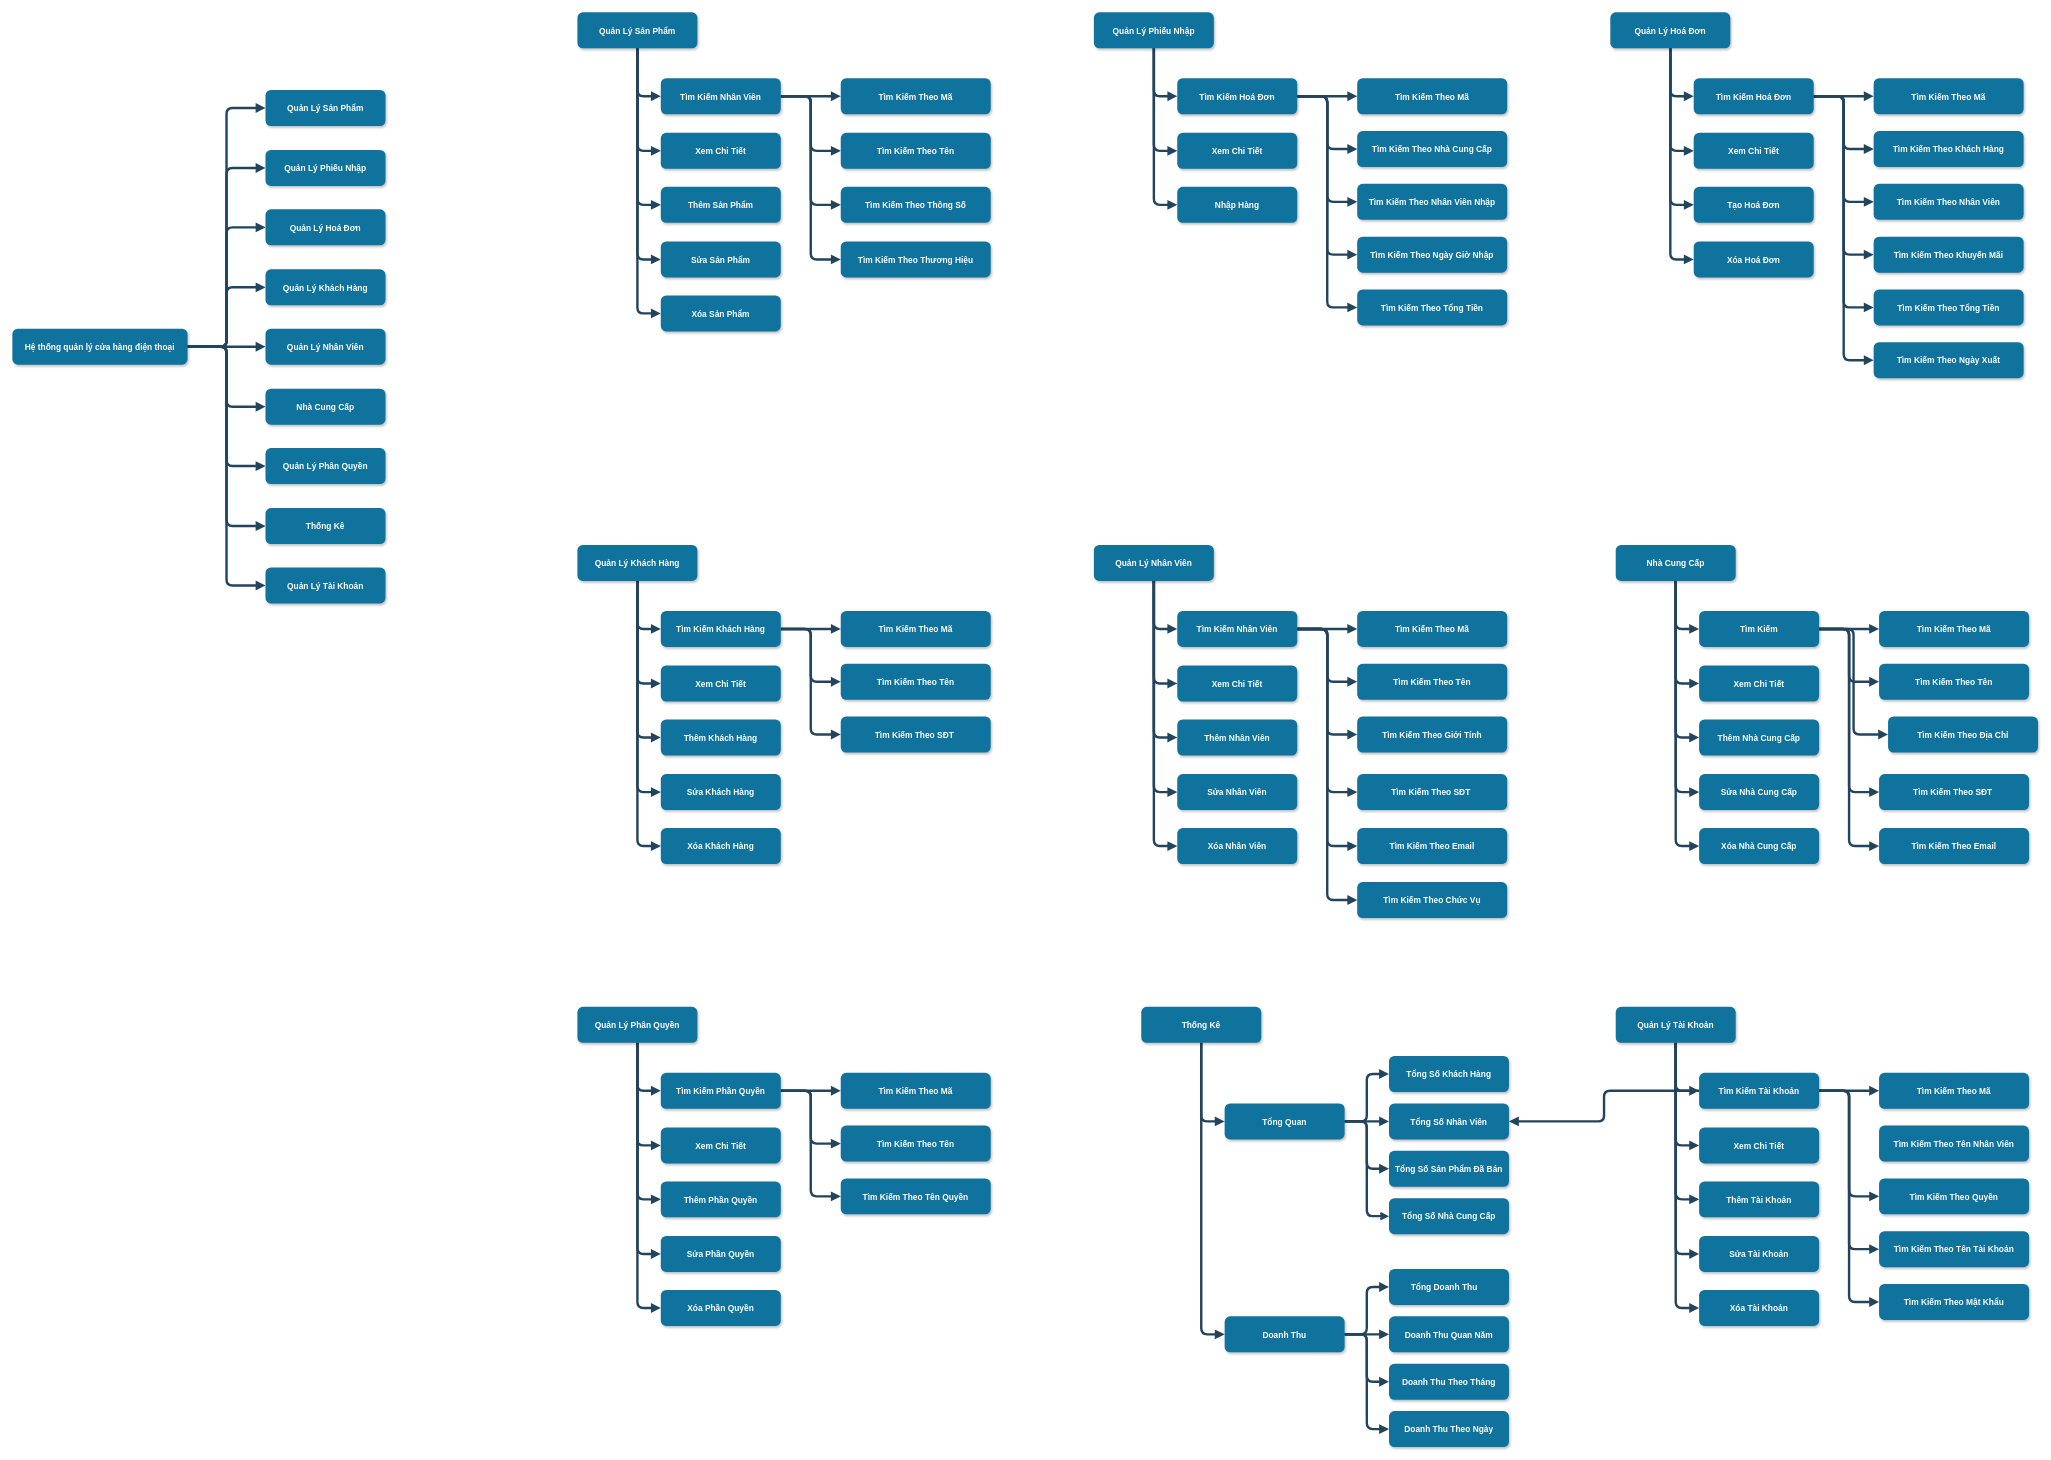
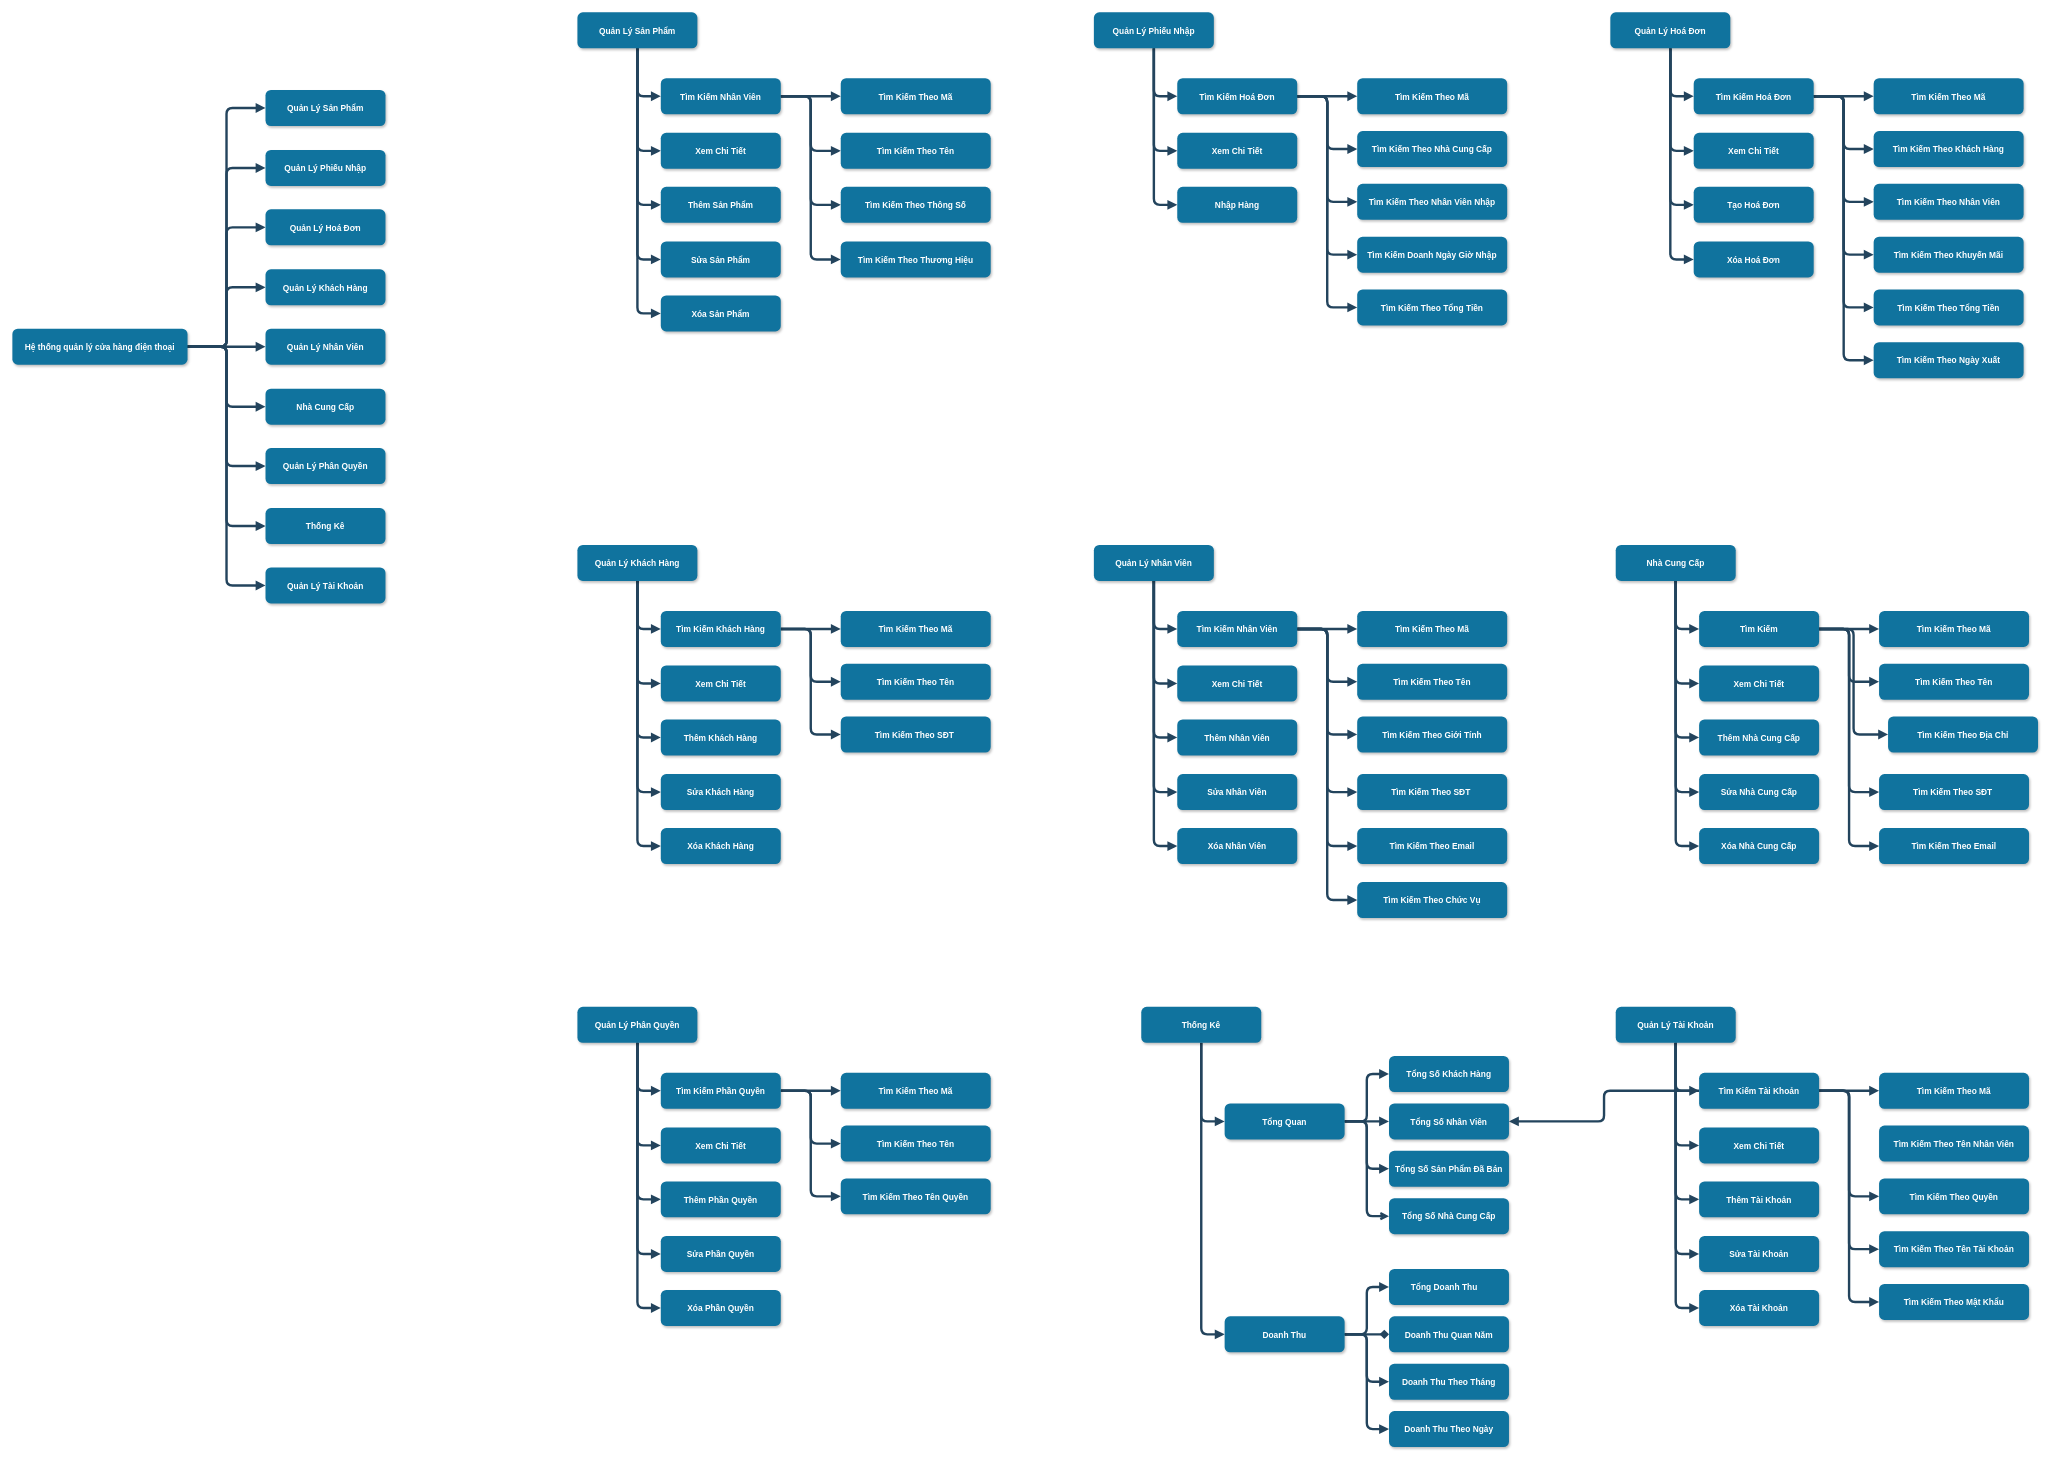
(1432, 255) -> (1432, 255)
(1379, 1335) -> (1379, 1335)
